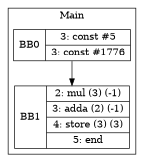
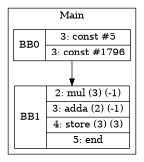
(88, 53) -> (88, 53)
